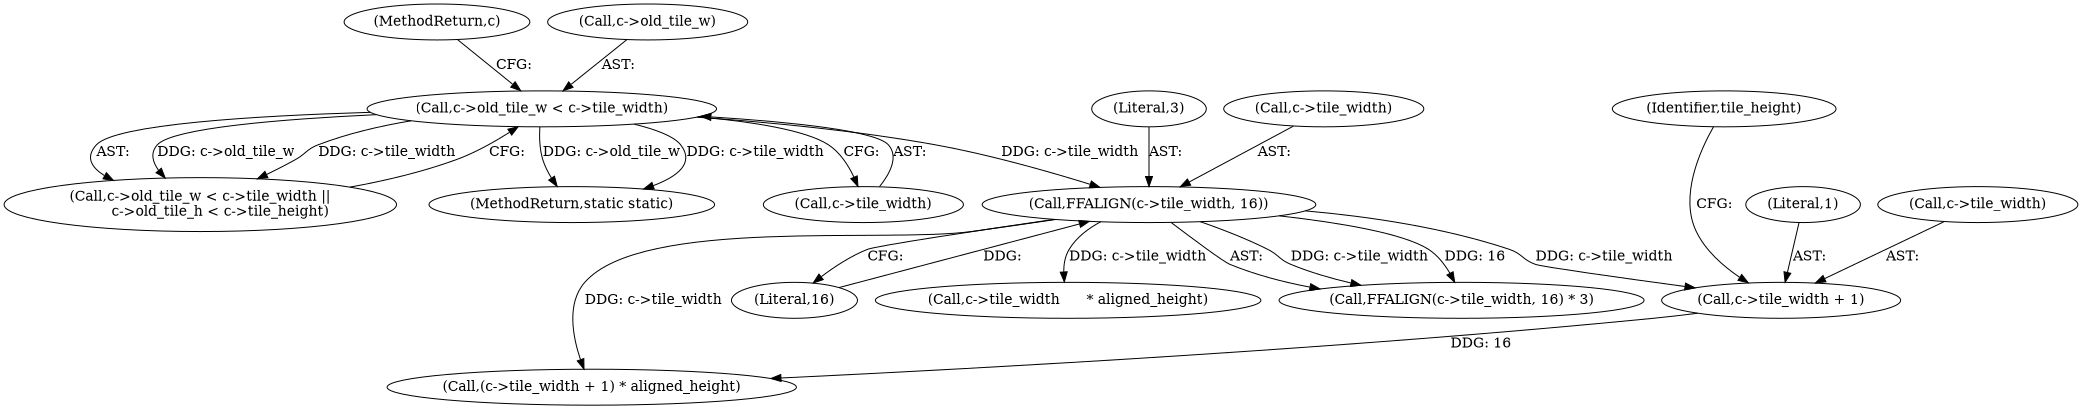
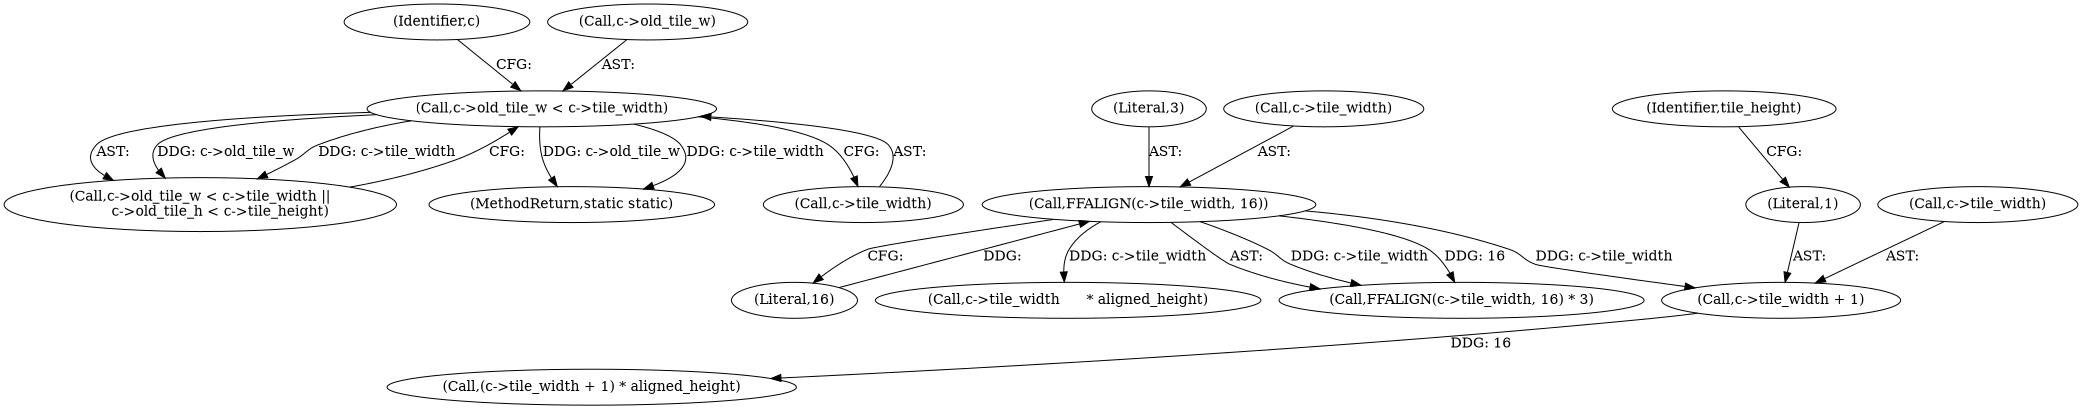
(437, 22) -> (437, 22)
(896, 138) -> none
(1691, 209) -> (1761, 153)
(776, 237) -> none
